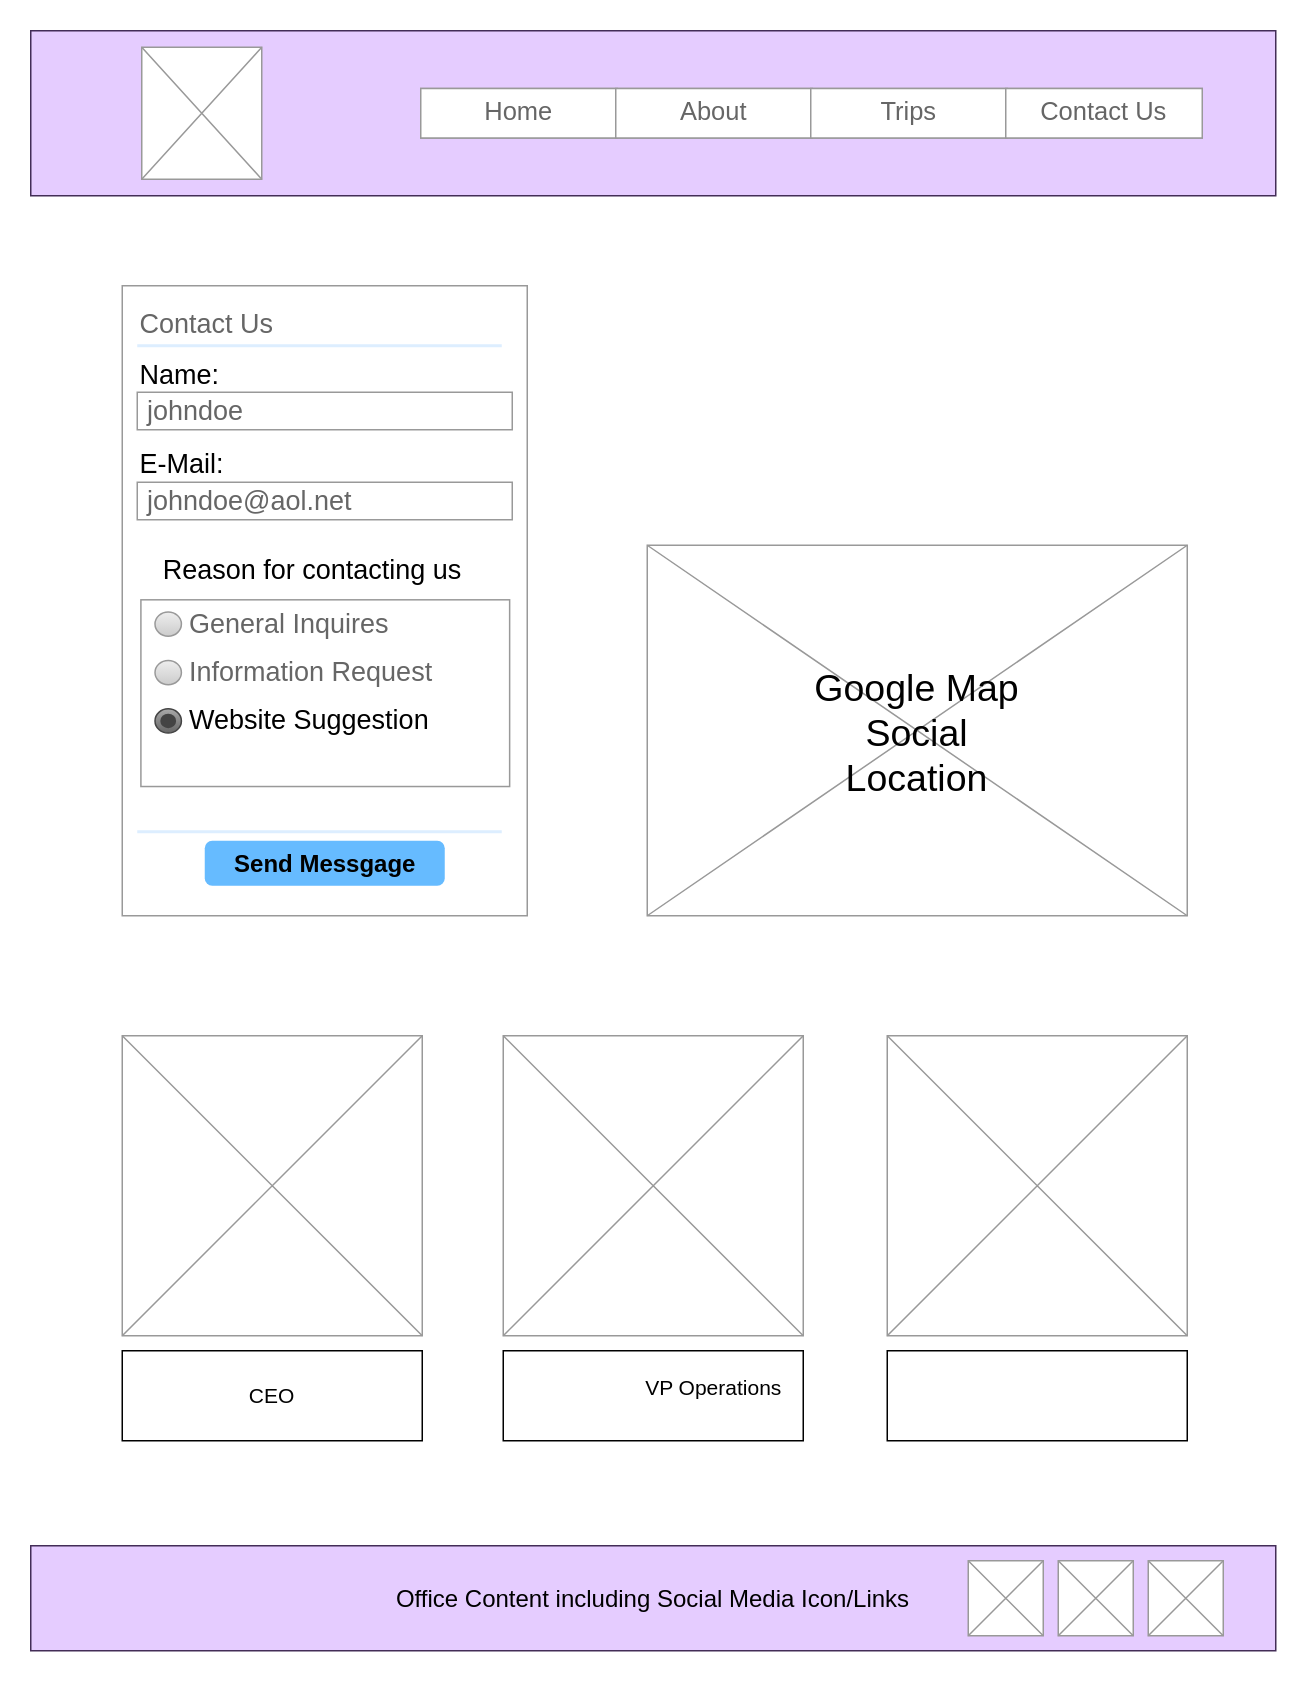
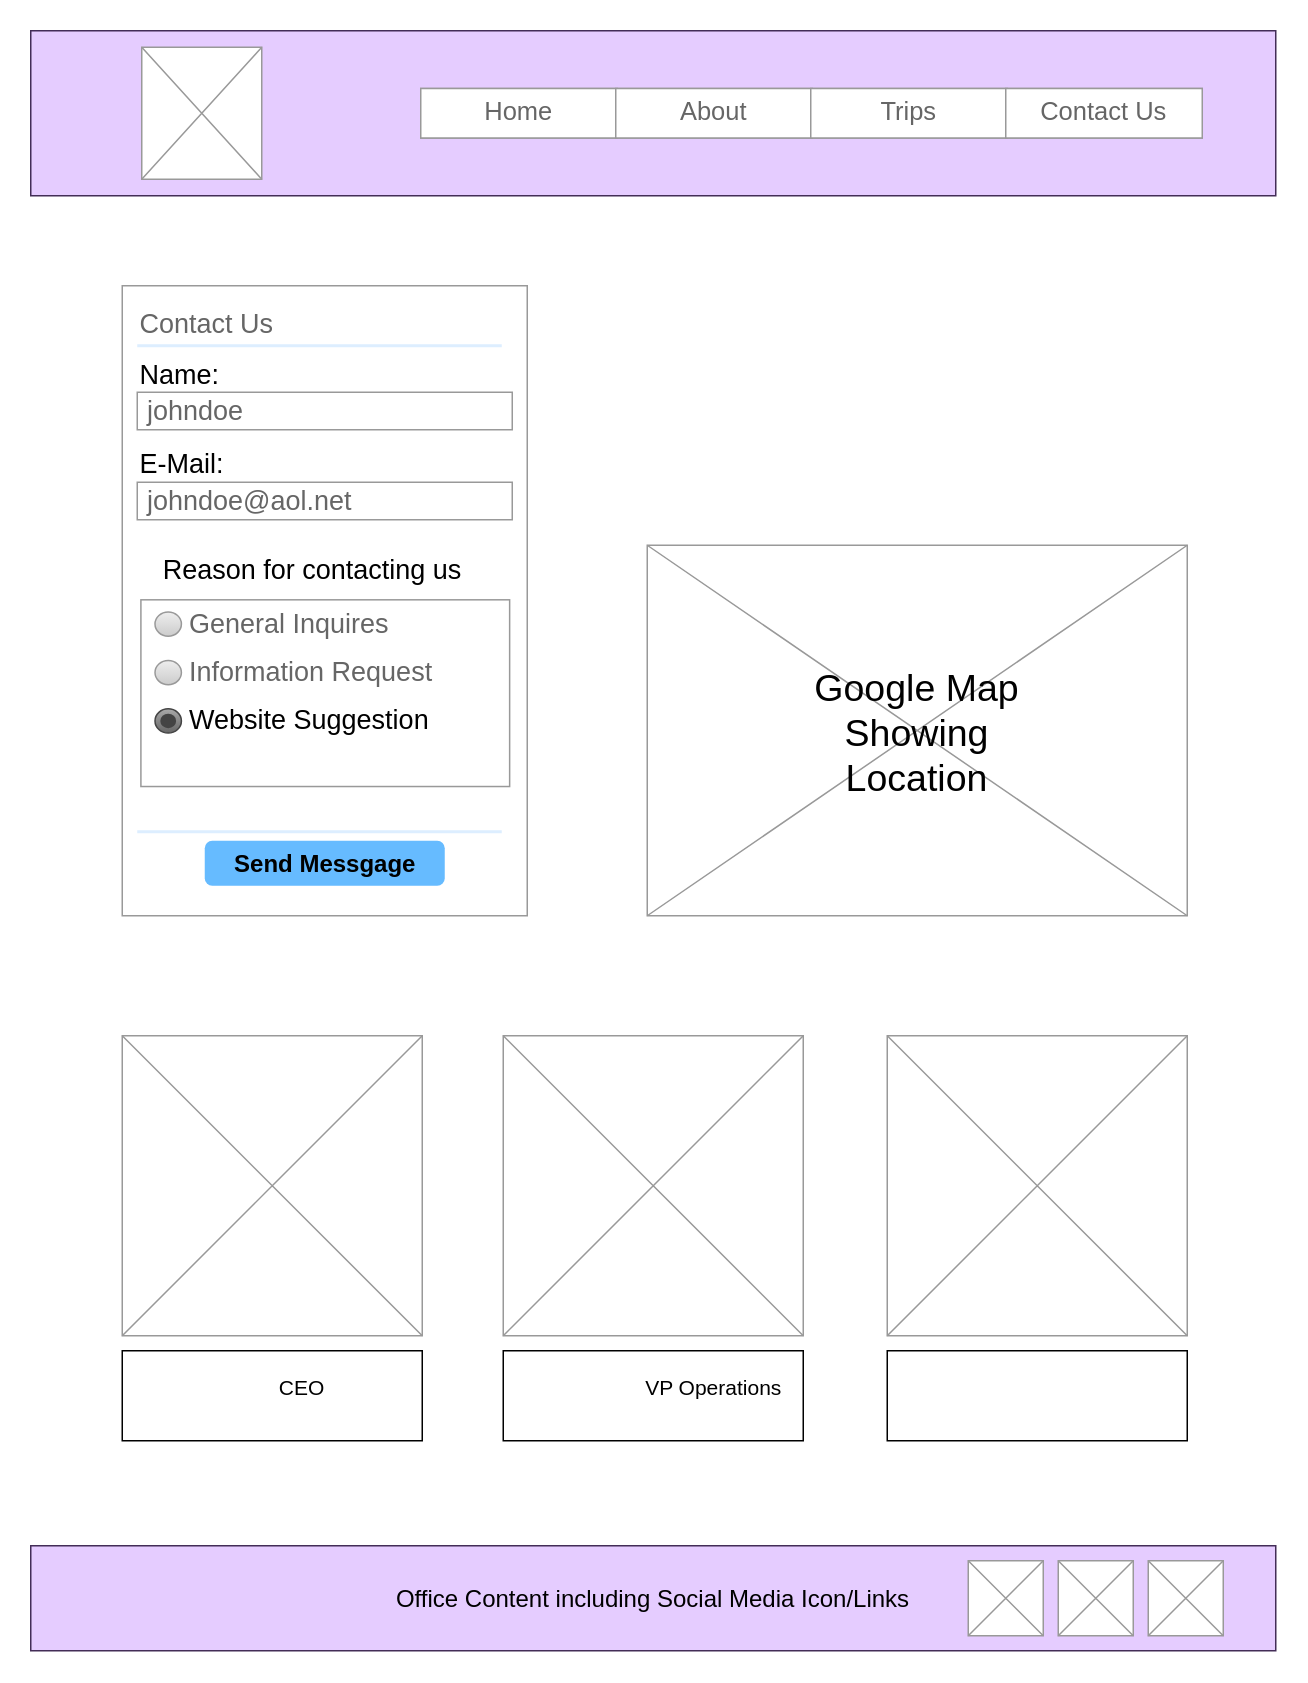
(917, 731) -> (917, 731)
(272, 1396) -> (302, 1388)
